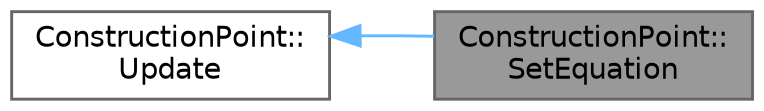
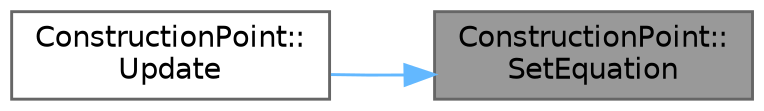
(397, 36) -> (368, 75)
